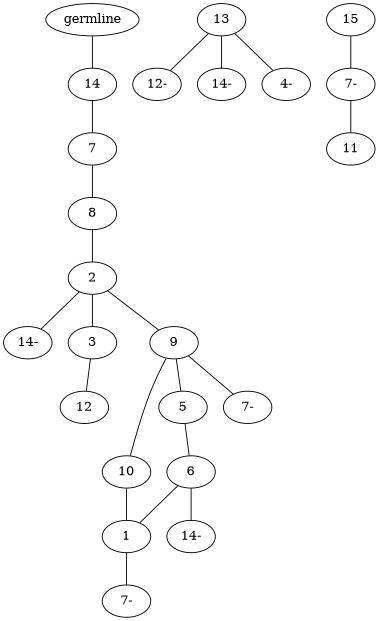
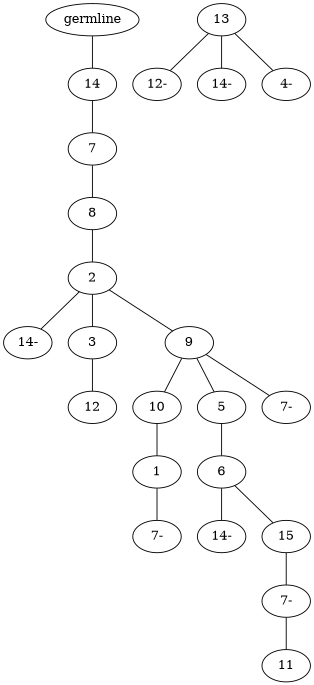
(159, 504) -> (254, 504)
